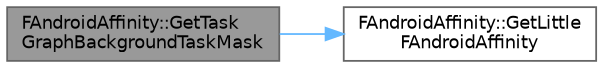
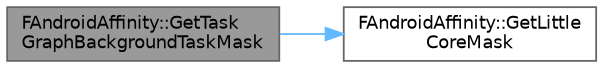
(470, 34) -> (470, 34)
